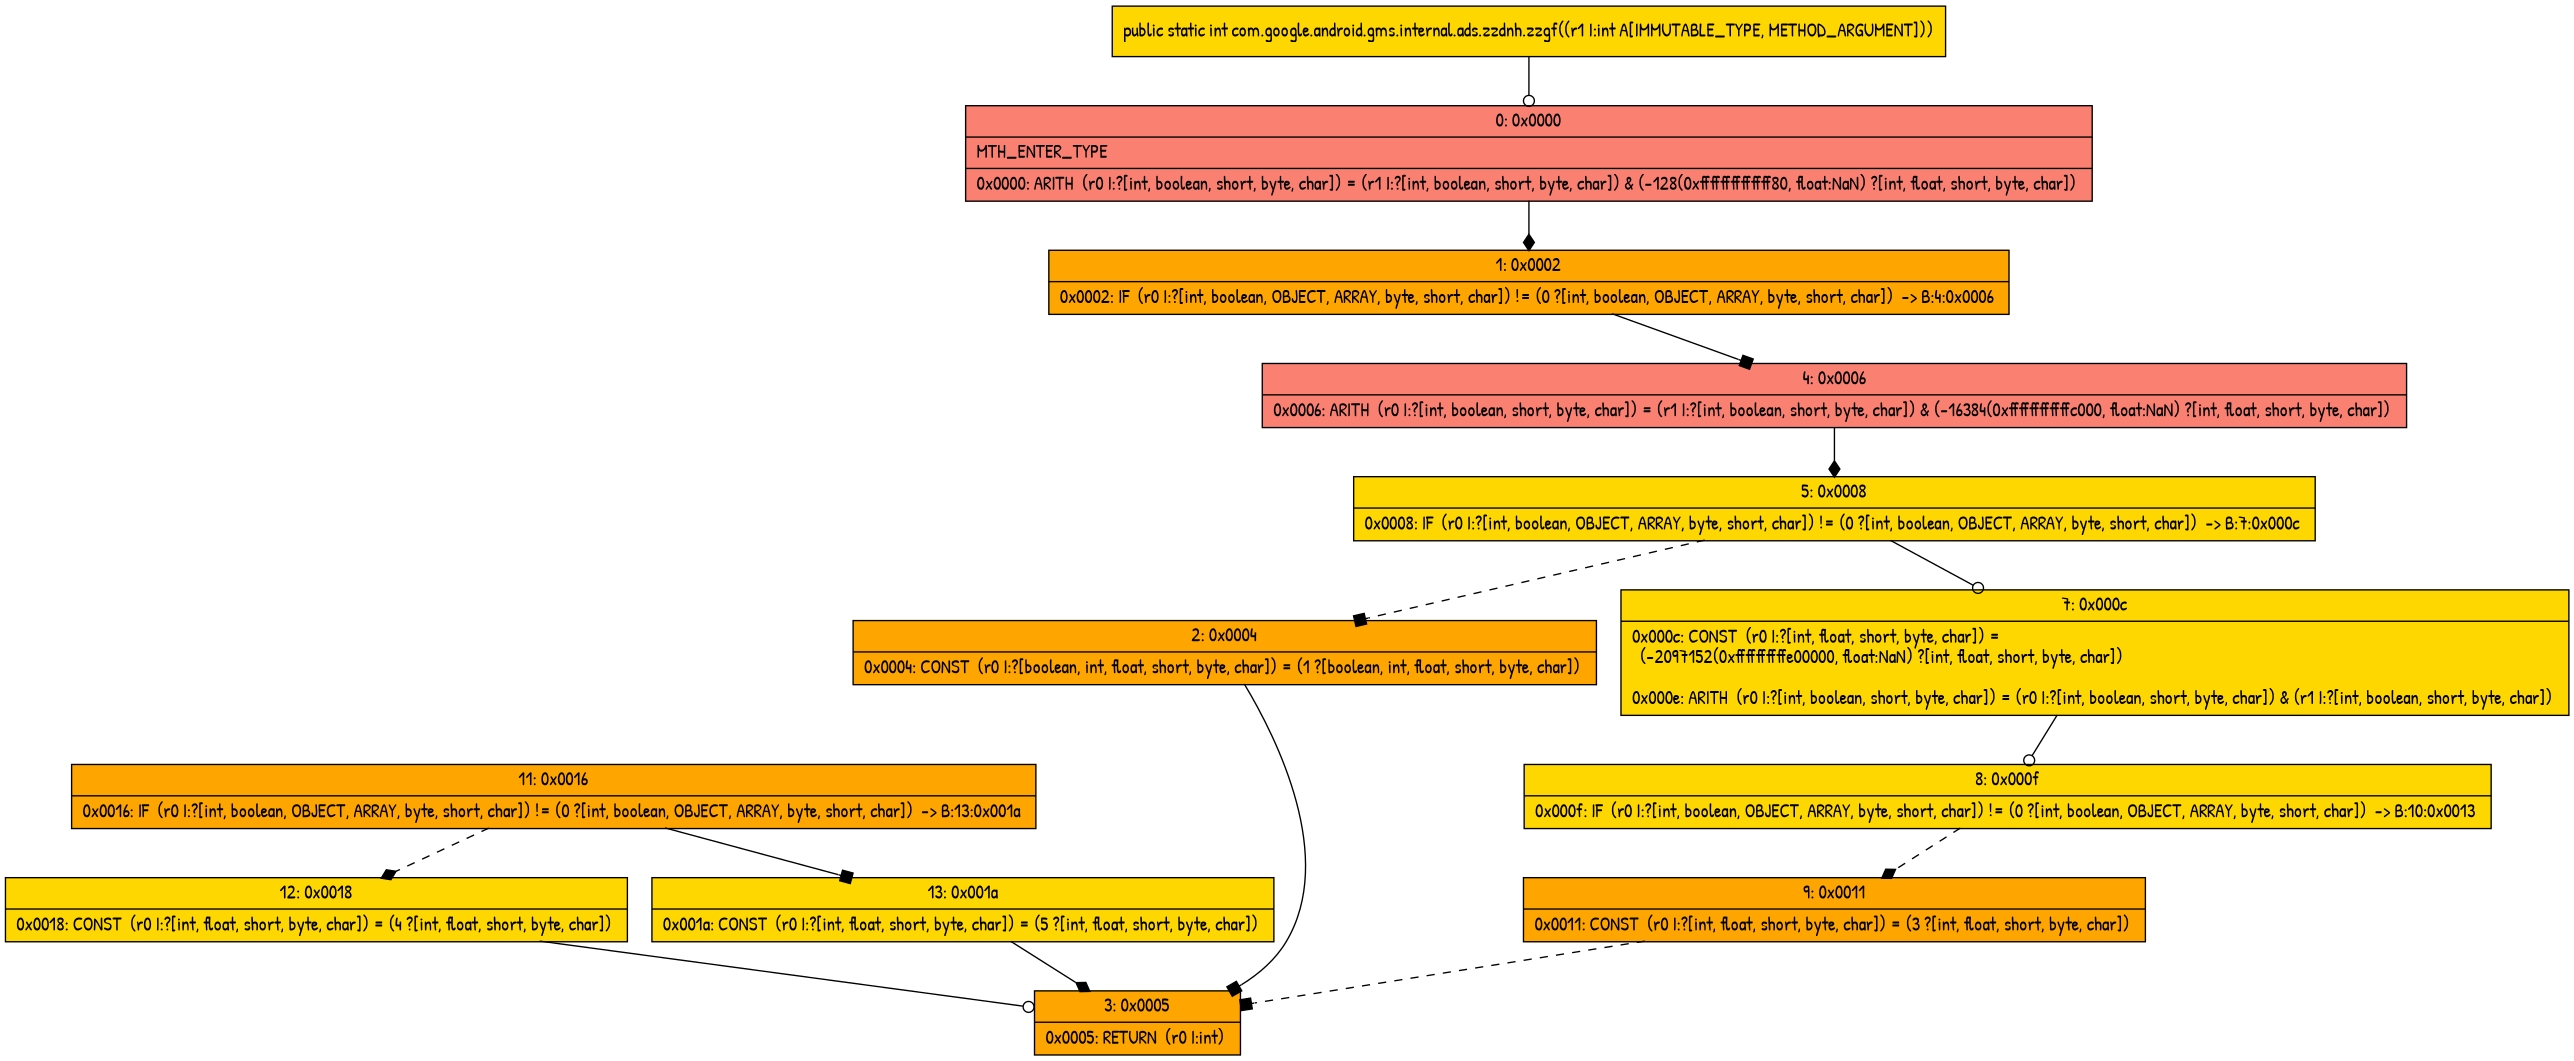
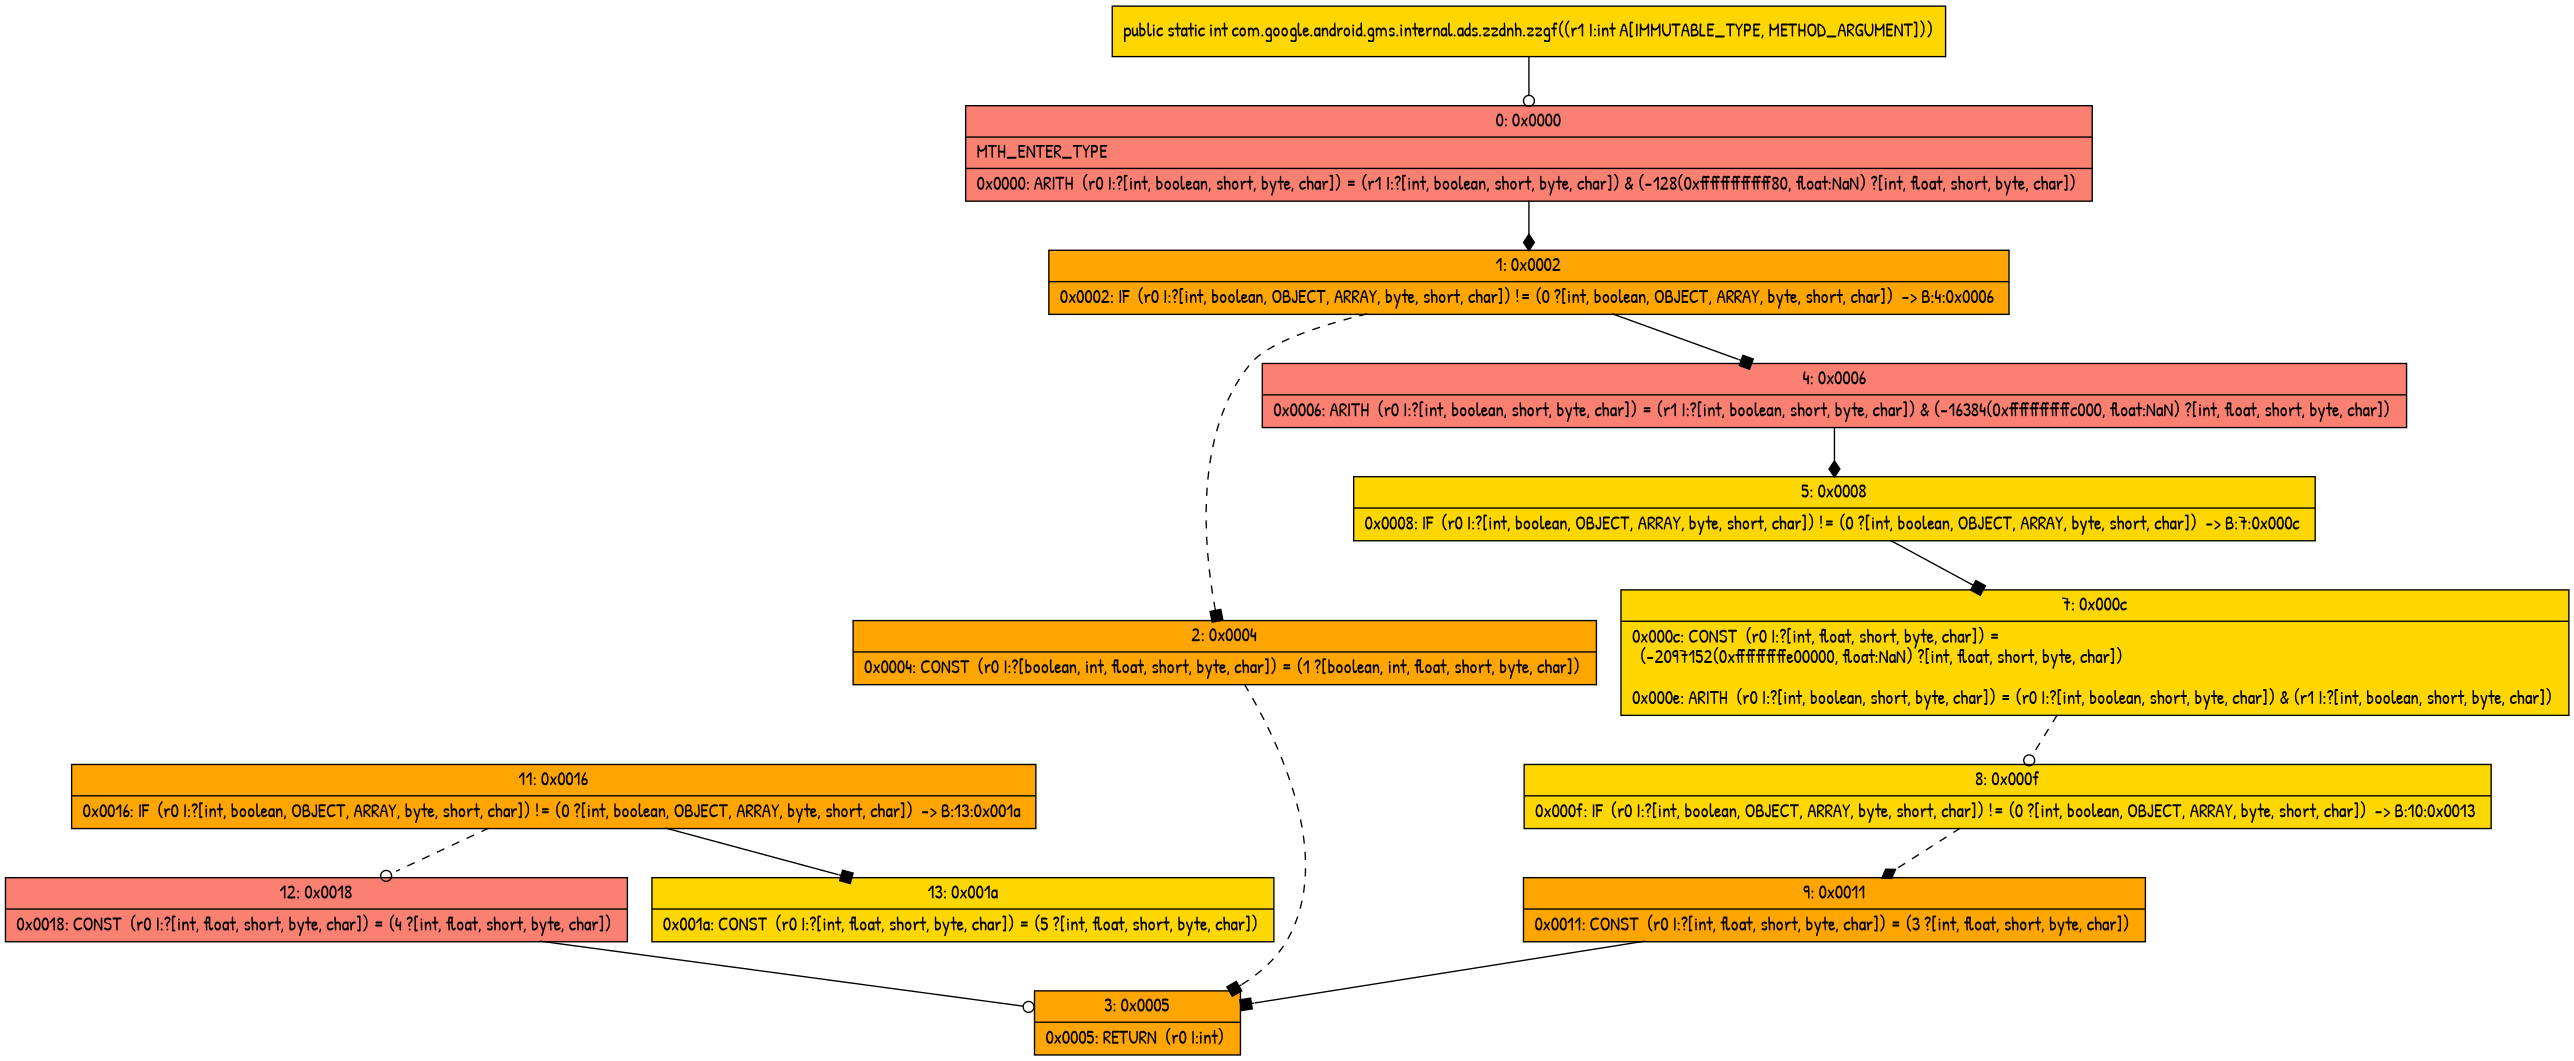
(1932, 563) -> (1932, 563)
(1537, 579) -> (1221, 419)
(2045, 735) -> (2045, 735)
(1304, 840) -> (1304, 840)
(443, 850) -> (443, 850)
(316, 910) -> (316, 910)
(1043, 962) -> none
(1450, 972) -> (1450, 972)
